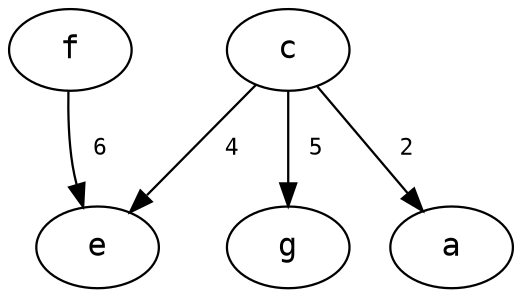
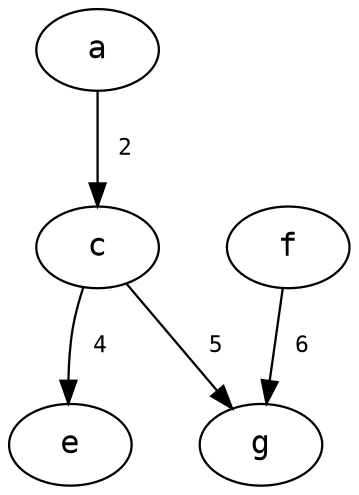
(70, 138) -> (276, 335)
(363, 140) -> (98, 137)
